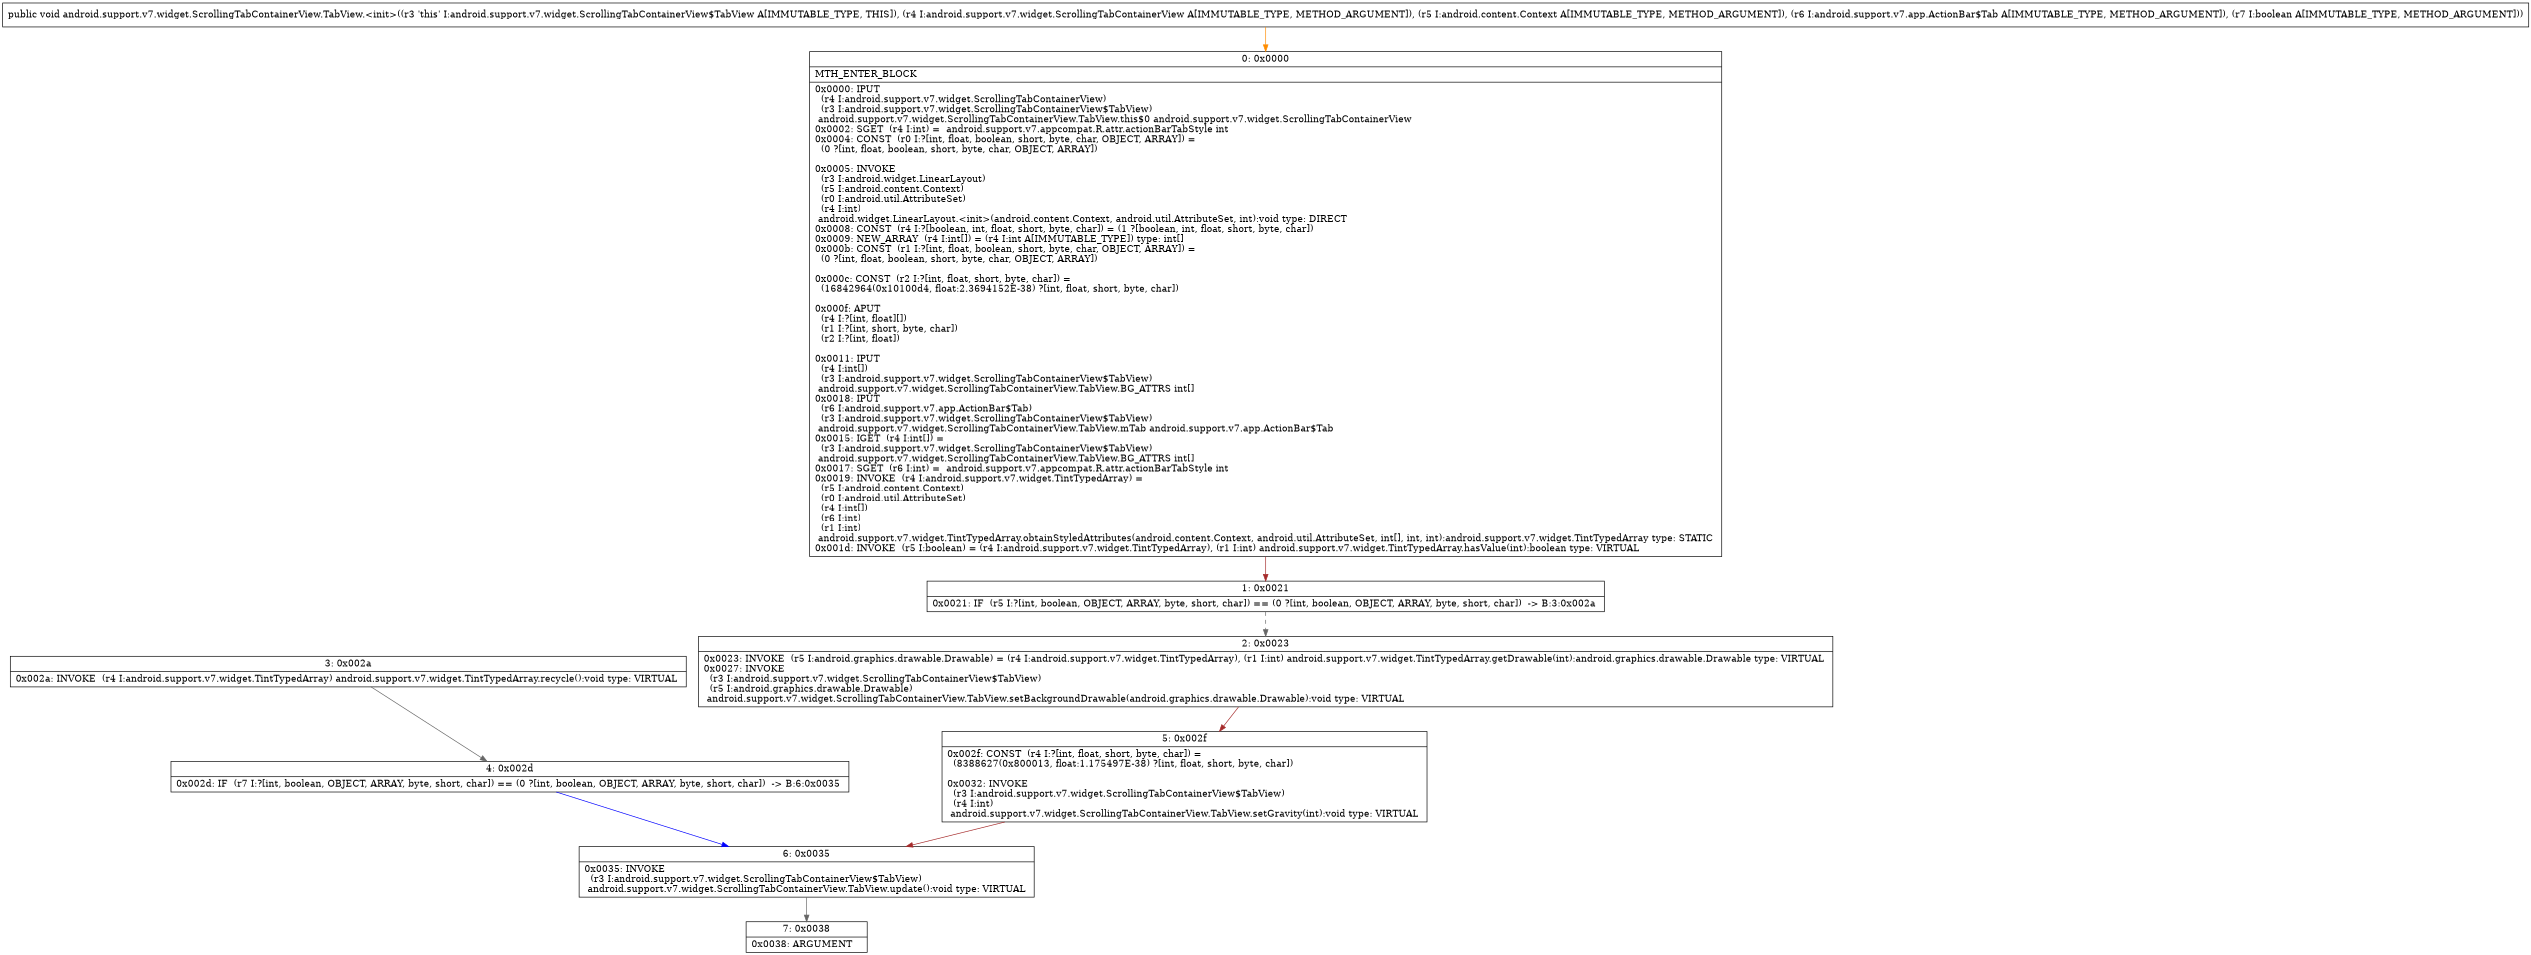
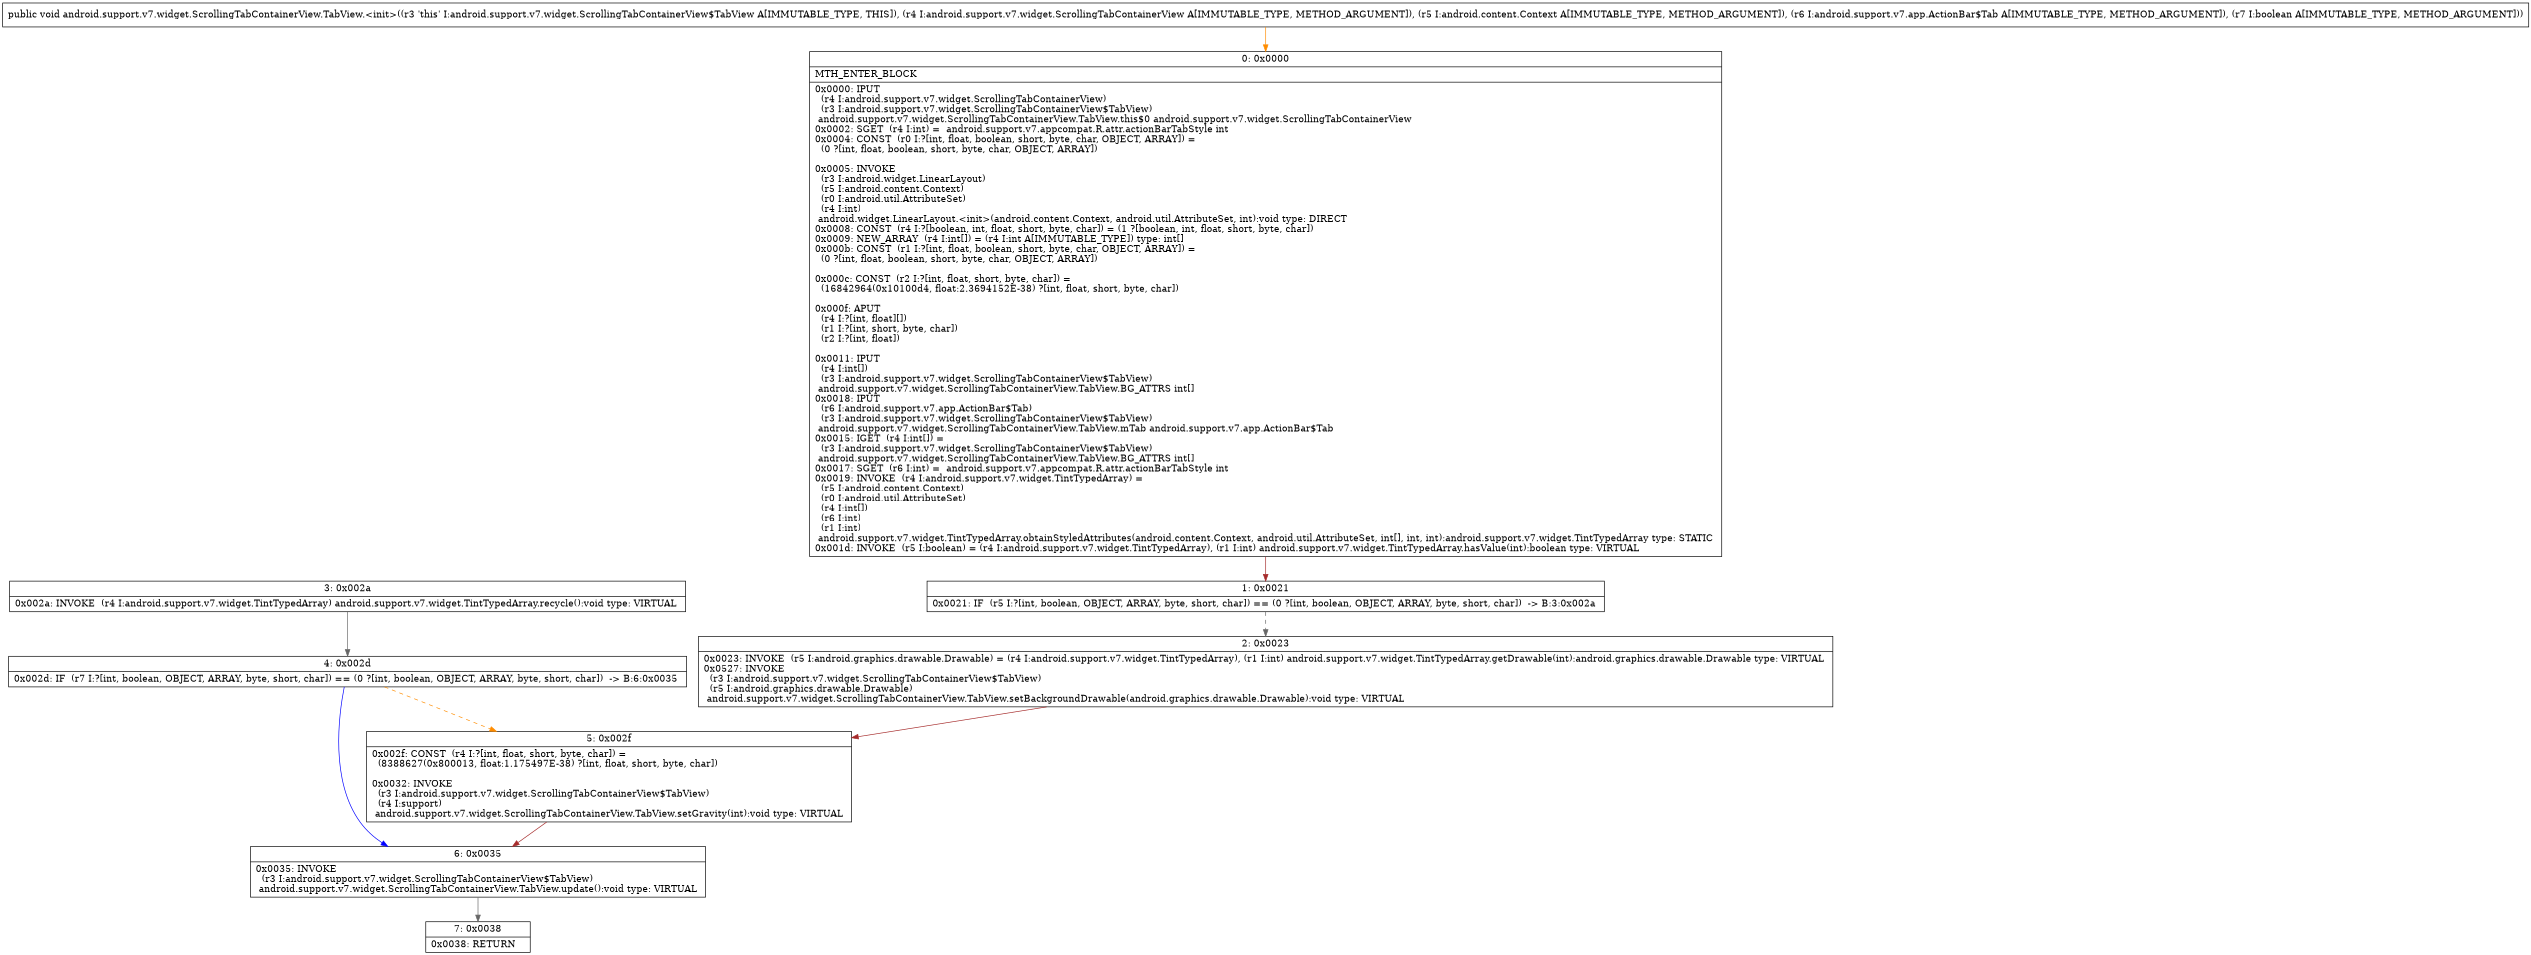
(747, 669) -> (747, 669)
none -> (437, 708)
(971, 804) -> (407, 804)
(807, 944) -> (478, 944)
